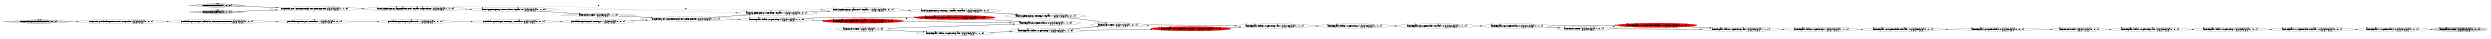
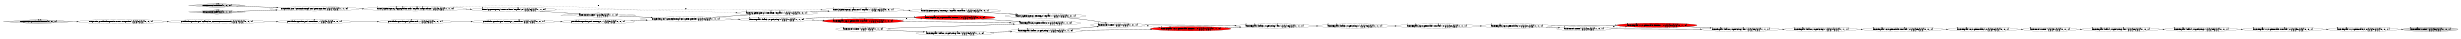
(1998, 29) -> (1983, 29)
